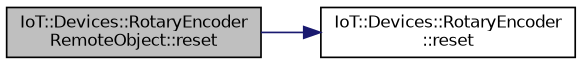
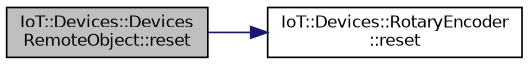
(134, 32) -> (107, 32)
